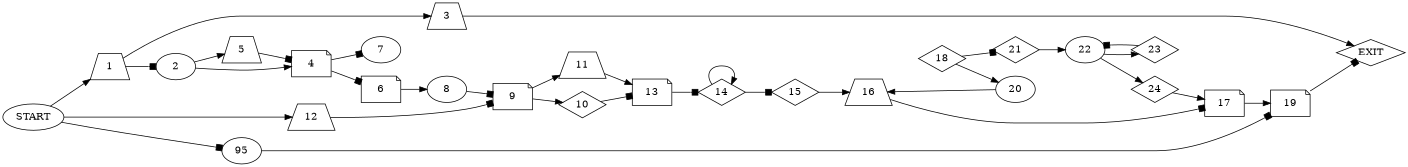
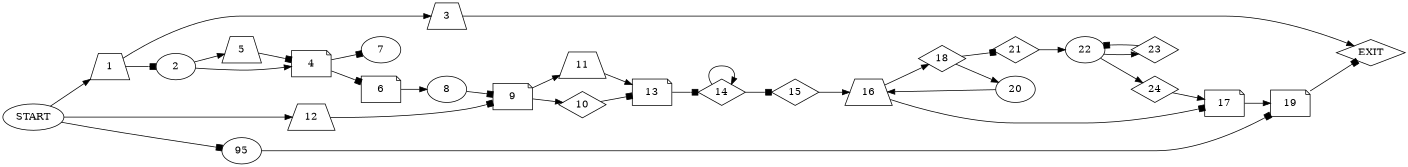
none -> (904, 76)
